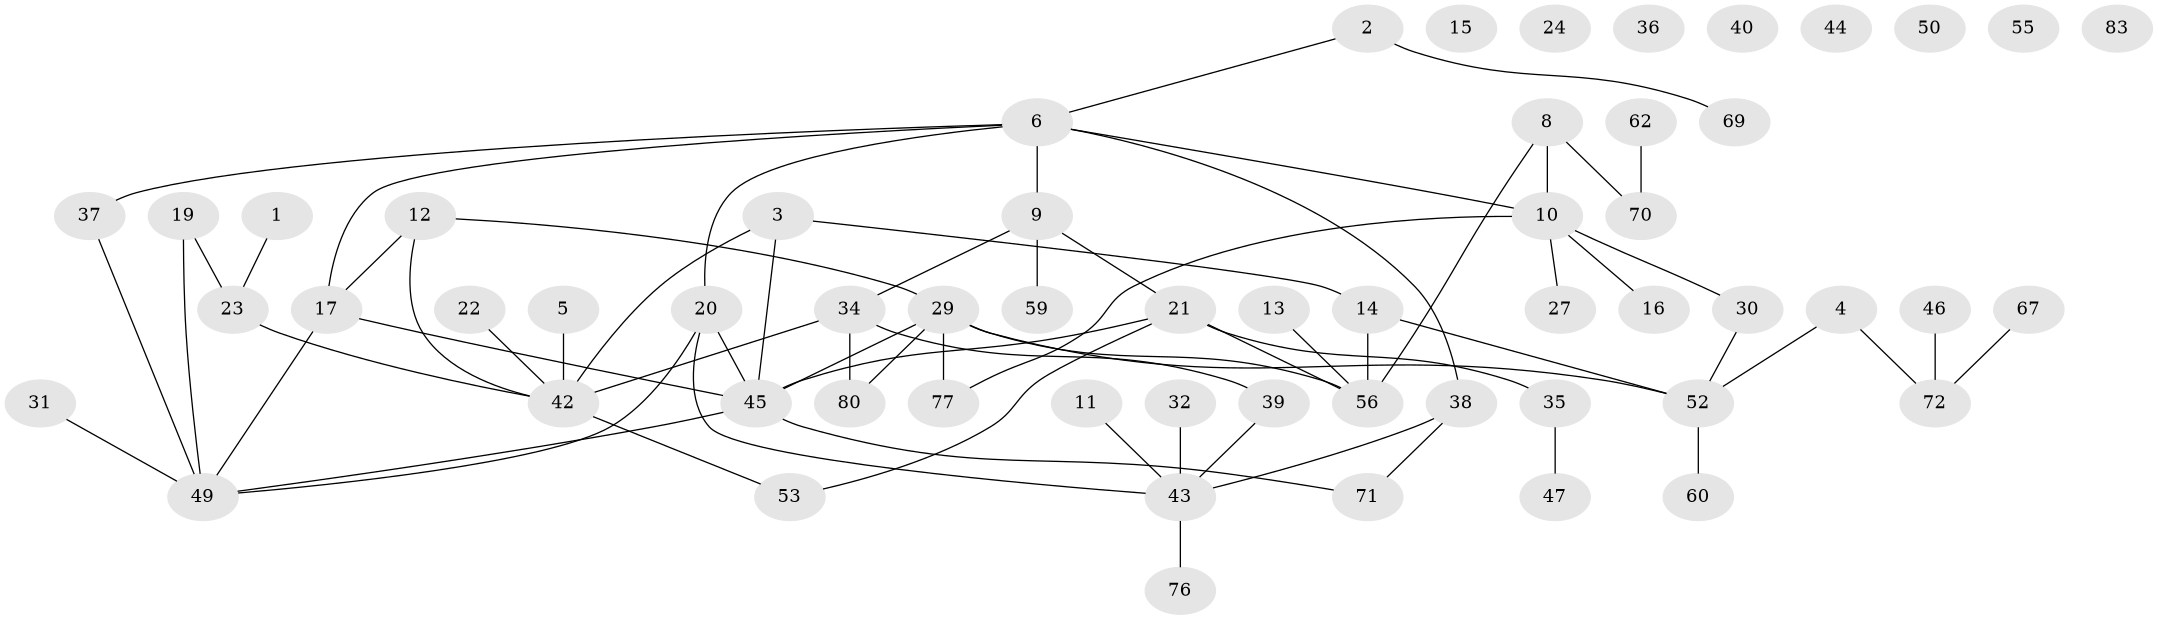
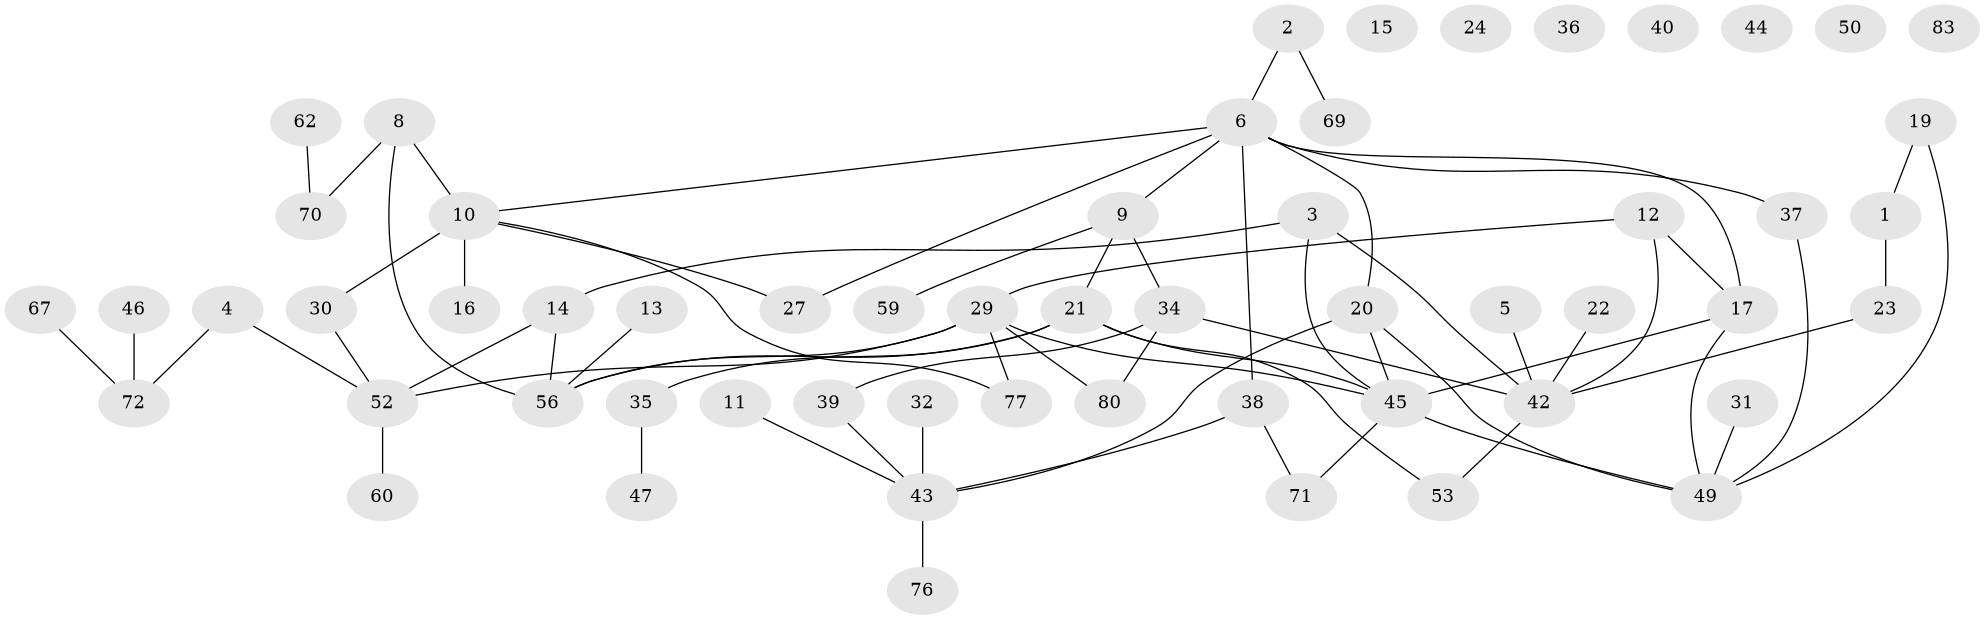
(2024, 29) -> none
none -> (1016, 213)
(208, 263) -> (1903, 169)
